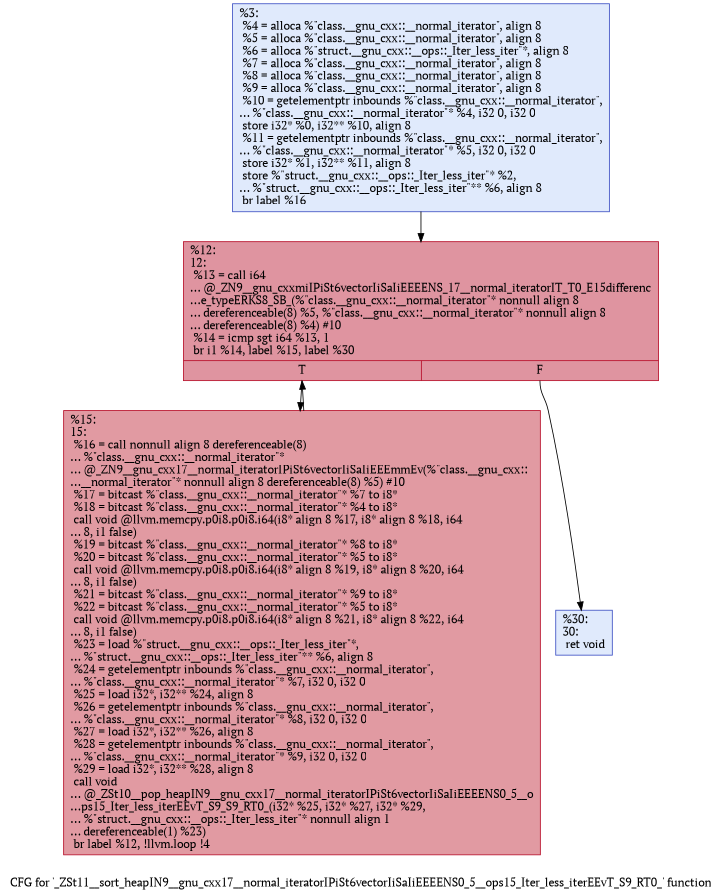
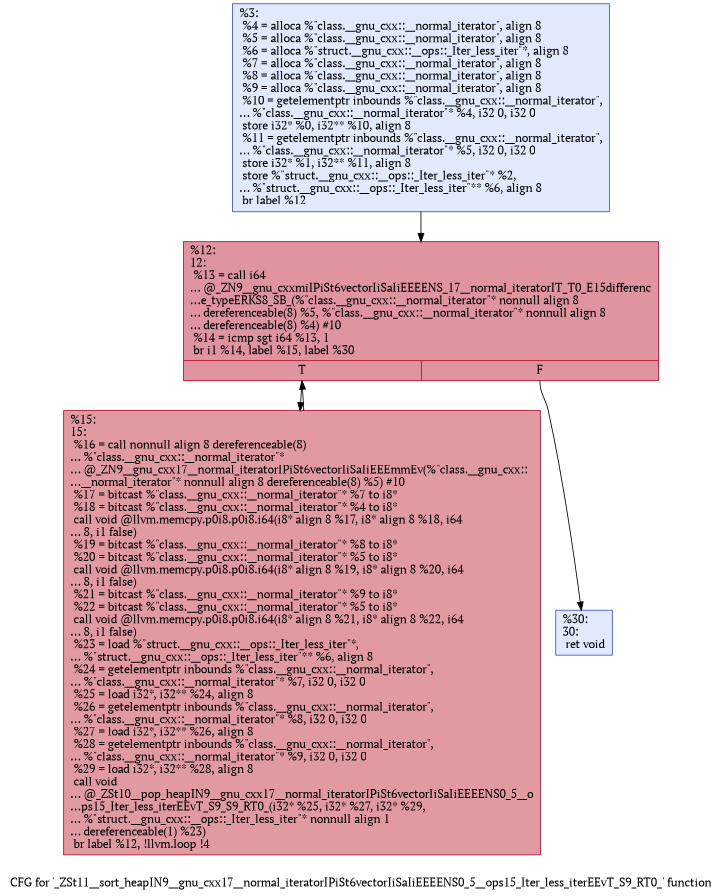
(273, 201) -> (273, 201)
